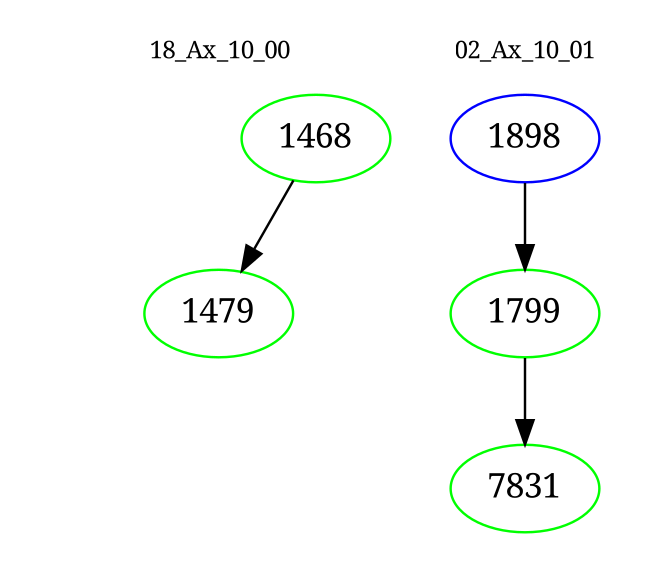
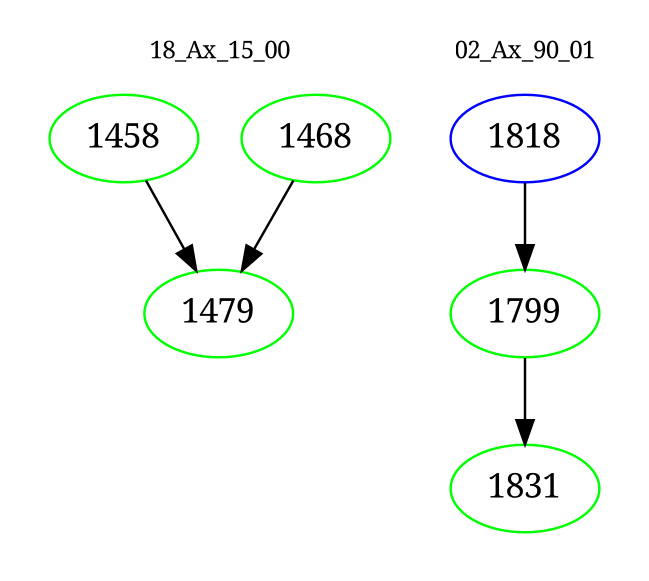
(220, 52) -> (220, 52)
(525, 52) -> (525, 52)
none -> (124, 139)
(525, 139) -> (525, 139)
(525, 489) -> (525, 489)
